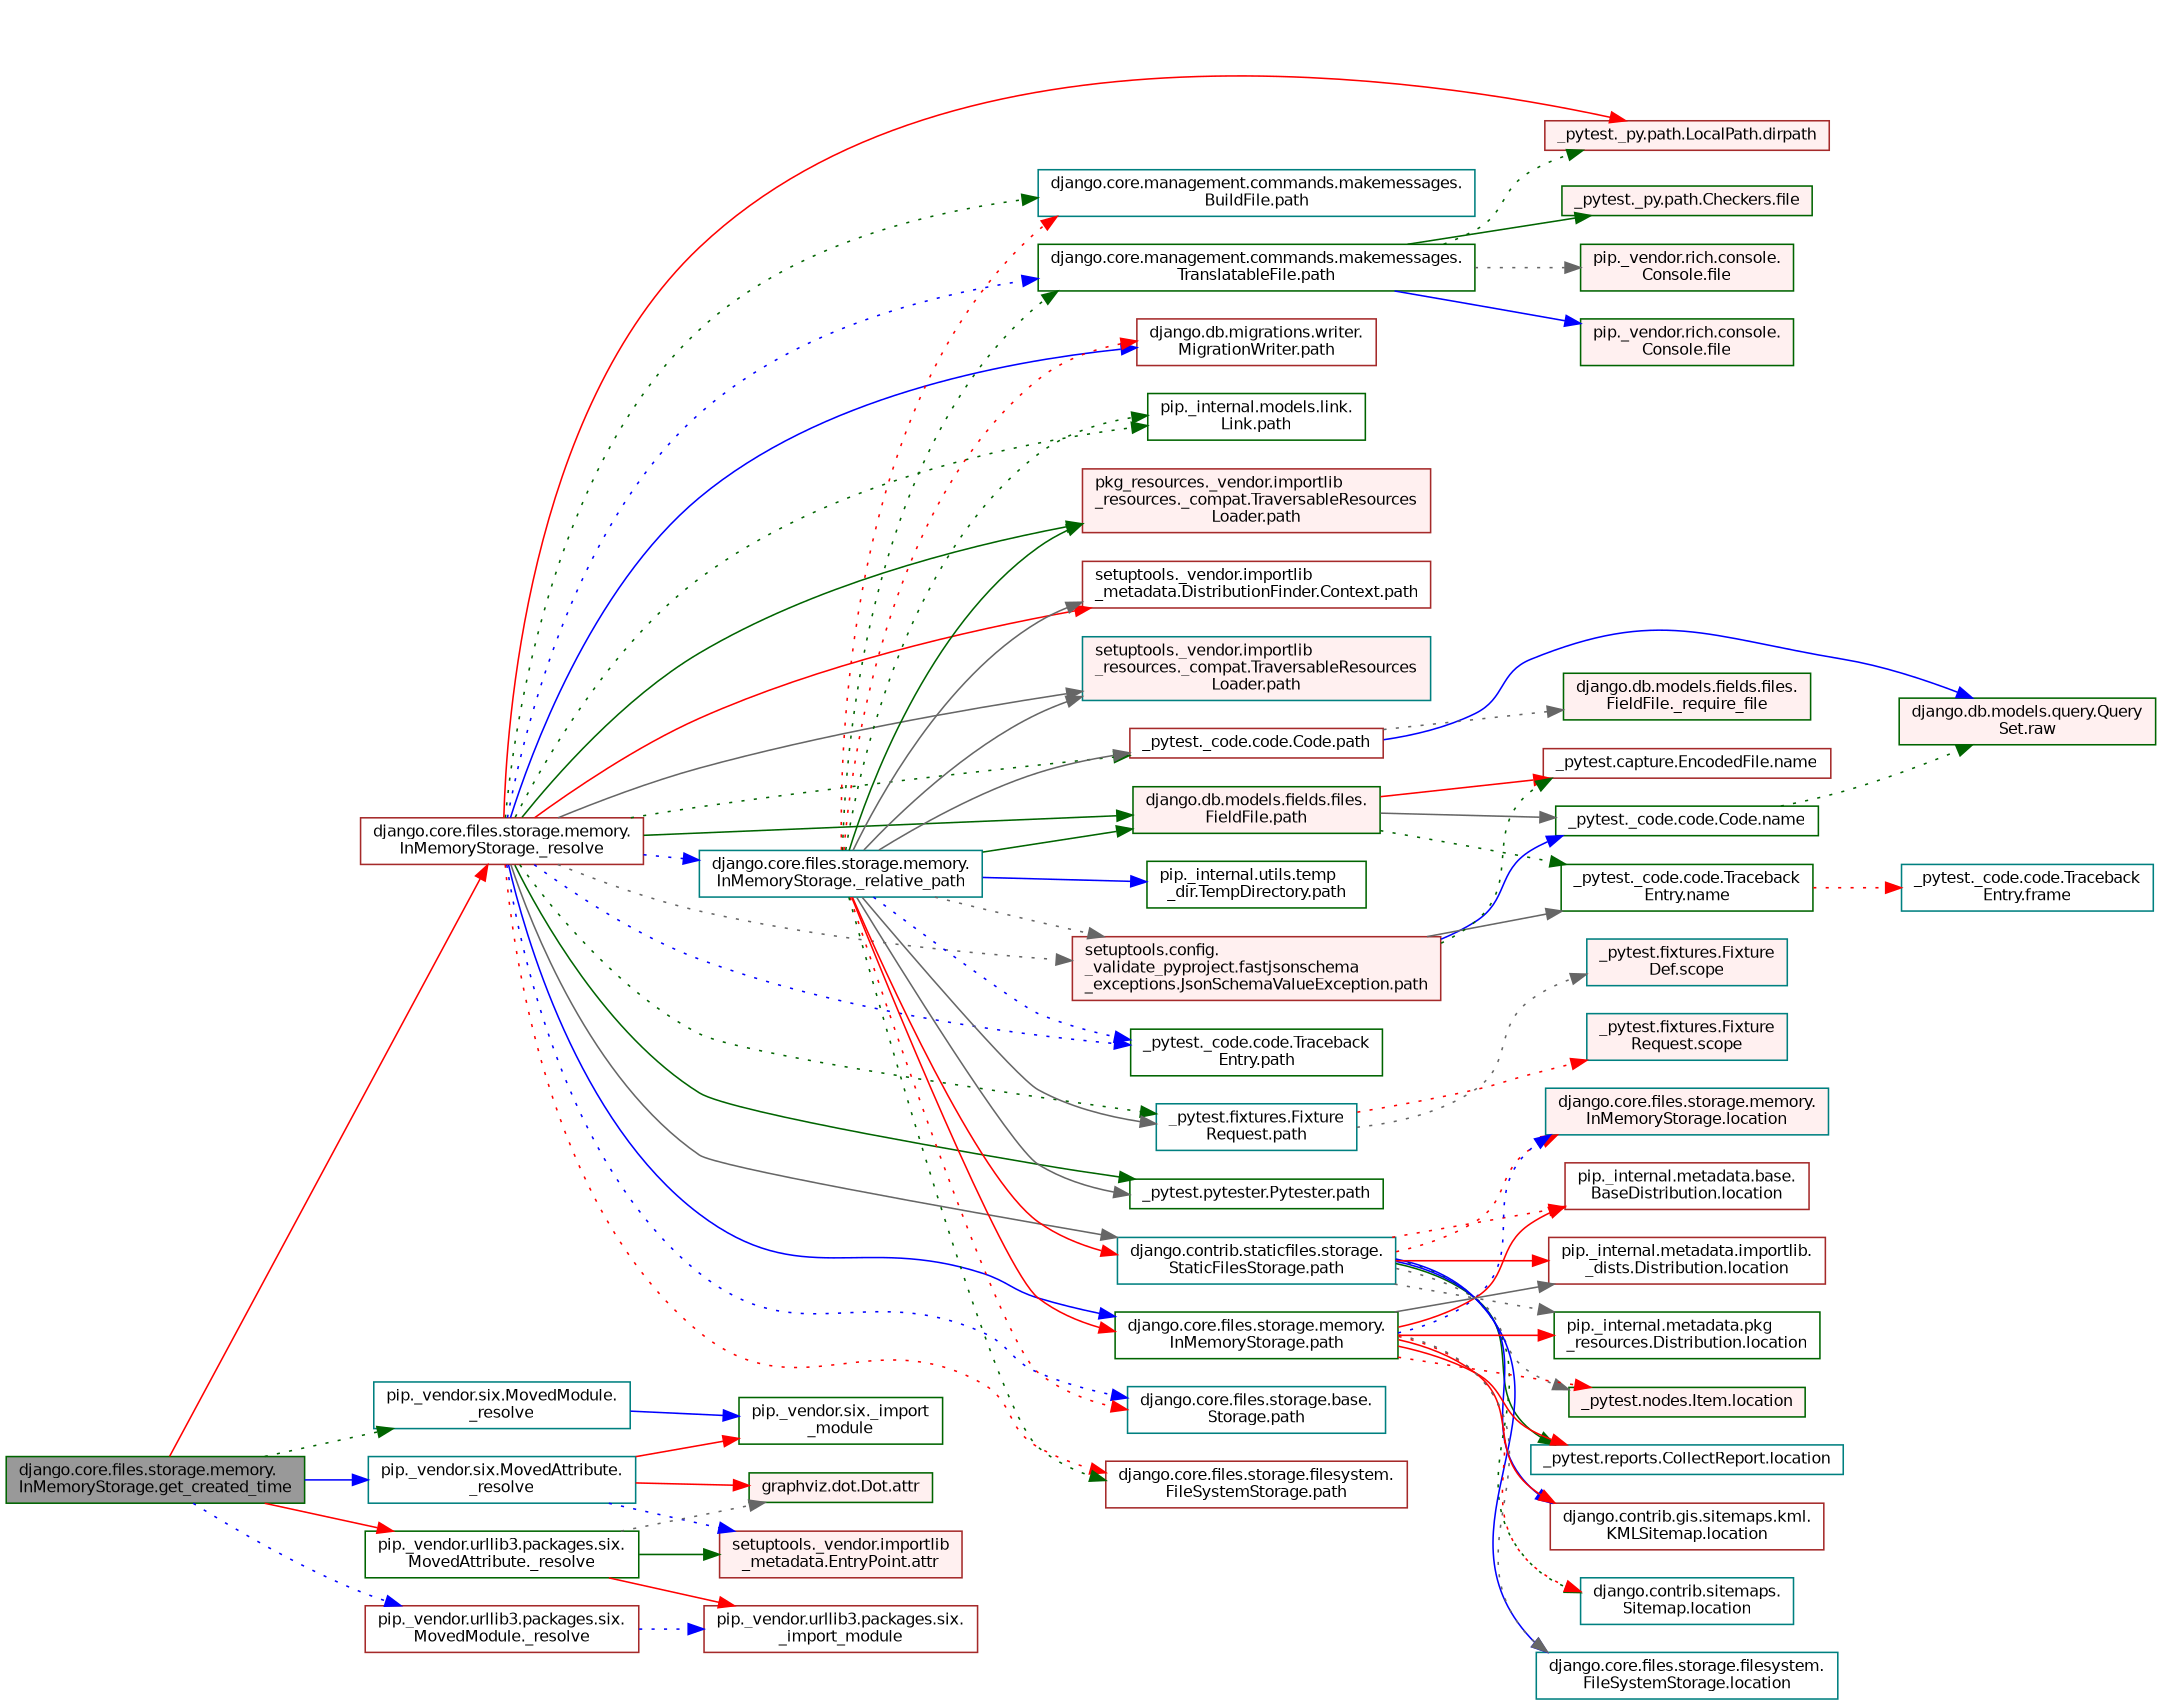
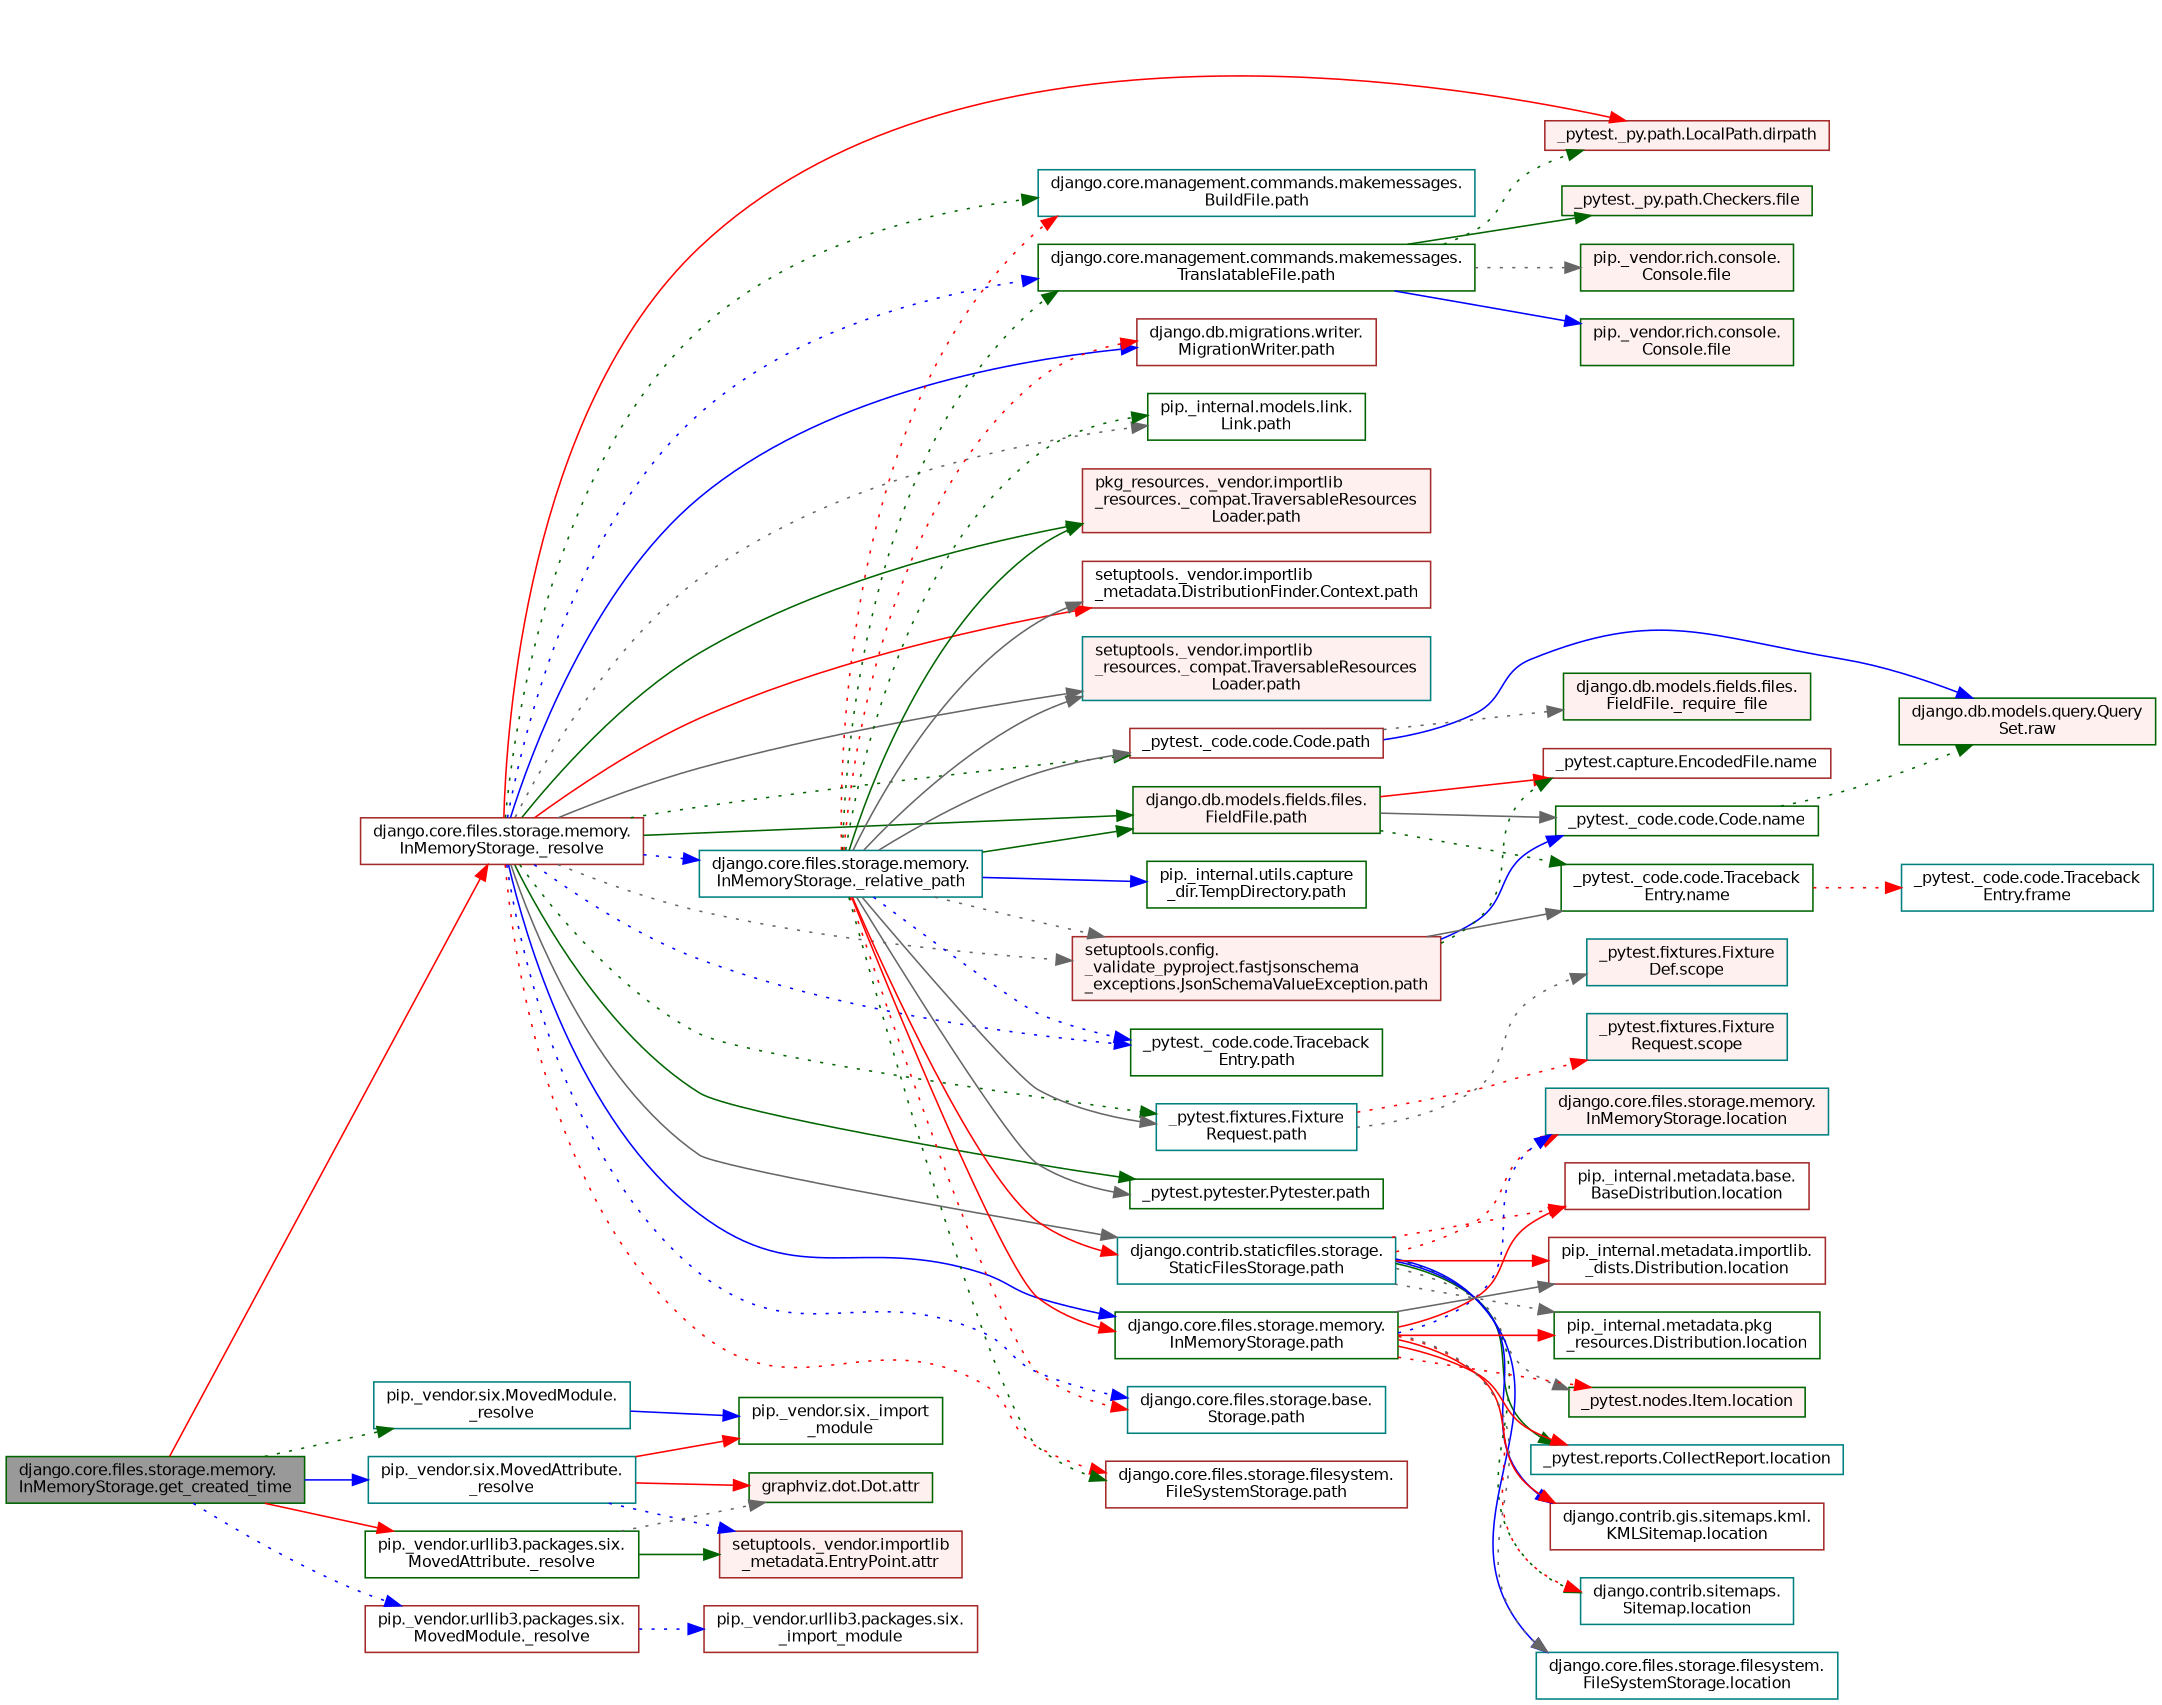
(766, 536) -> (766, 536)
(1257, 885) -> (1257, 885)
(664, 1590) -> none
